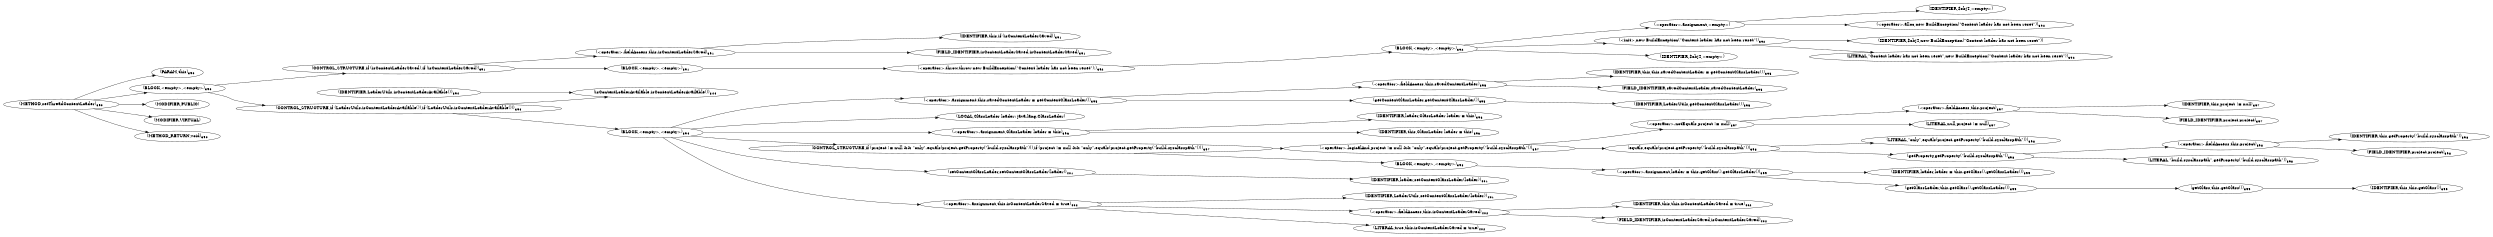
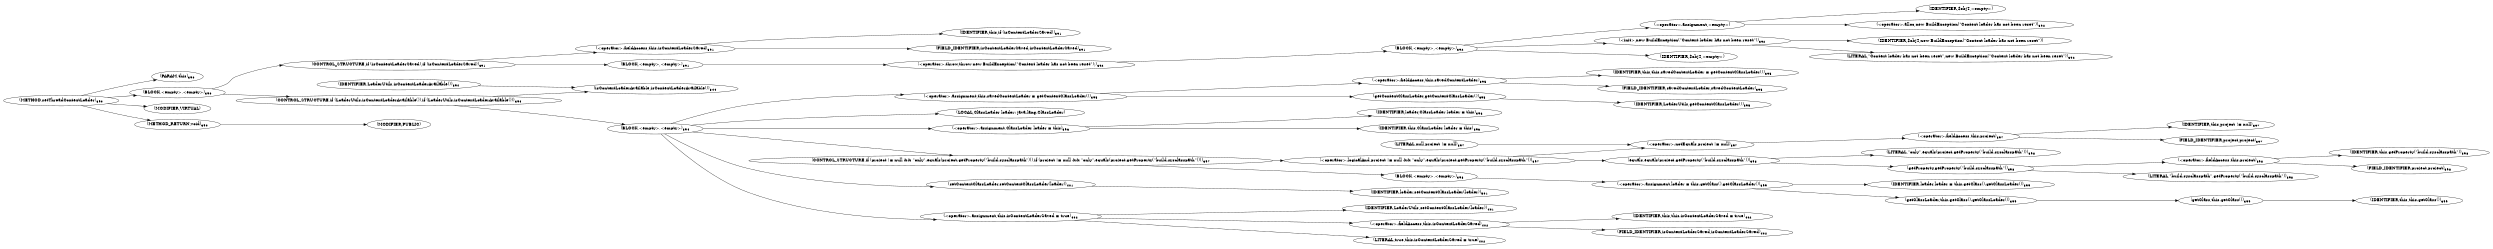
(131, 104) -> (292, 125)
(1832, 125) -> (1553, 145)
(1485, 180) -> (1485, 192)
